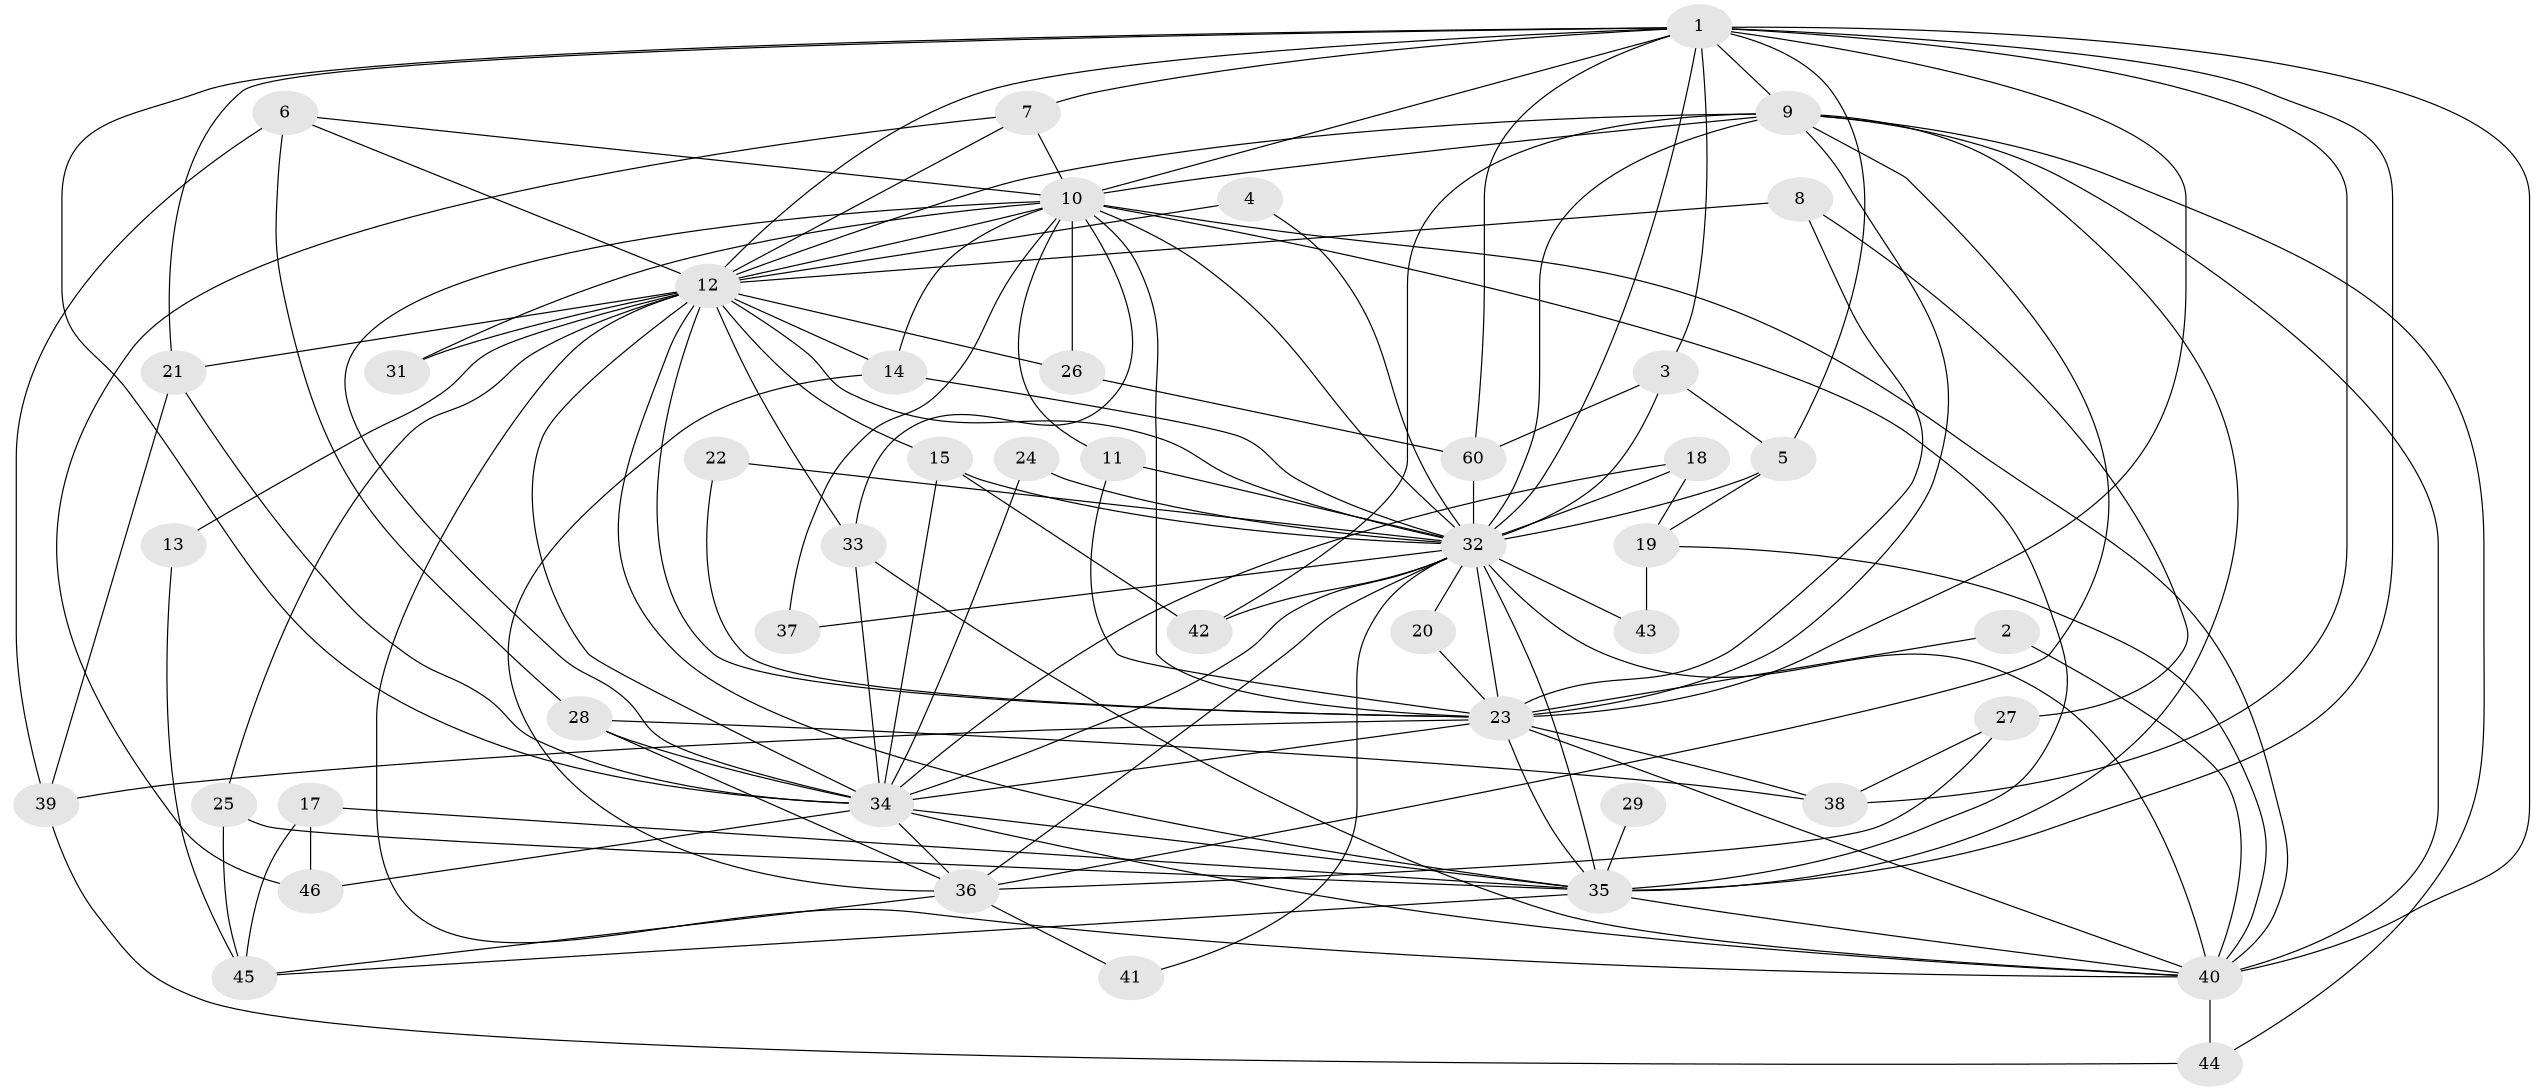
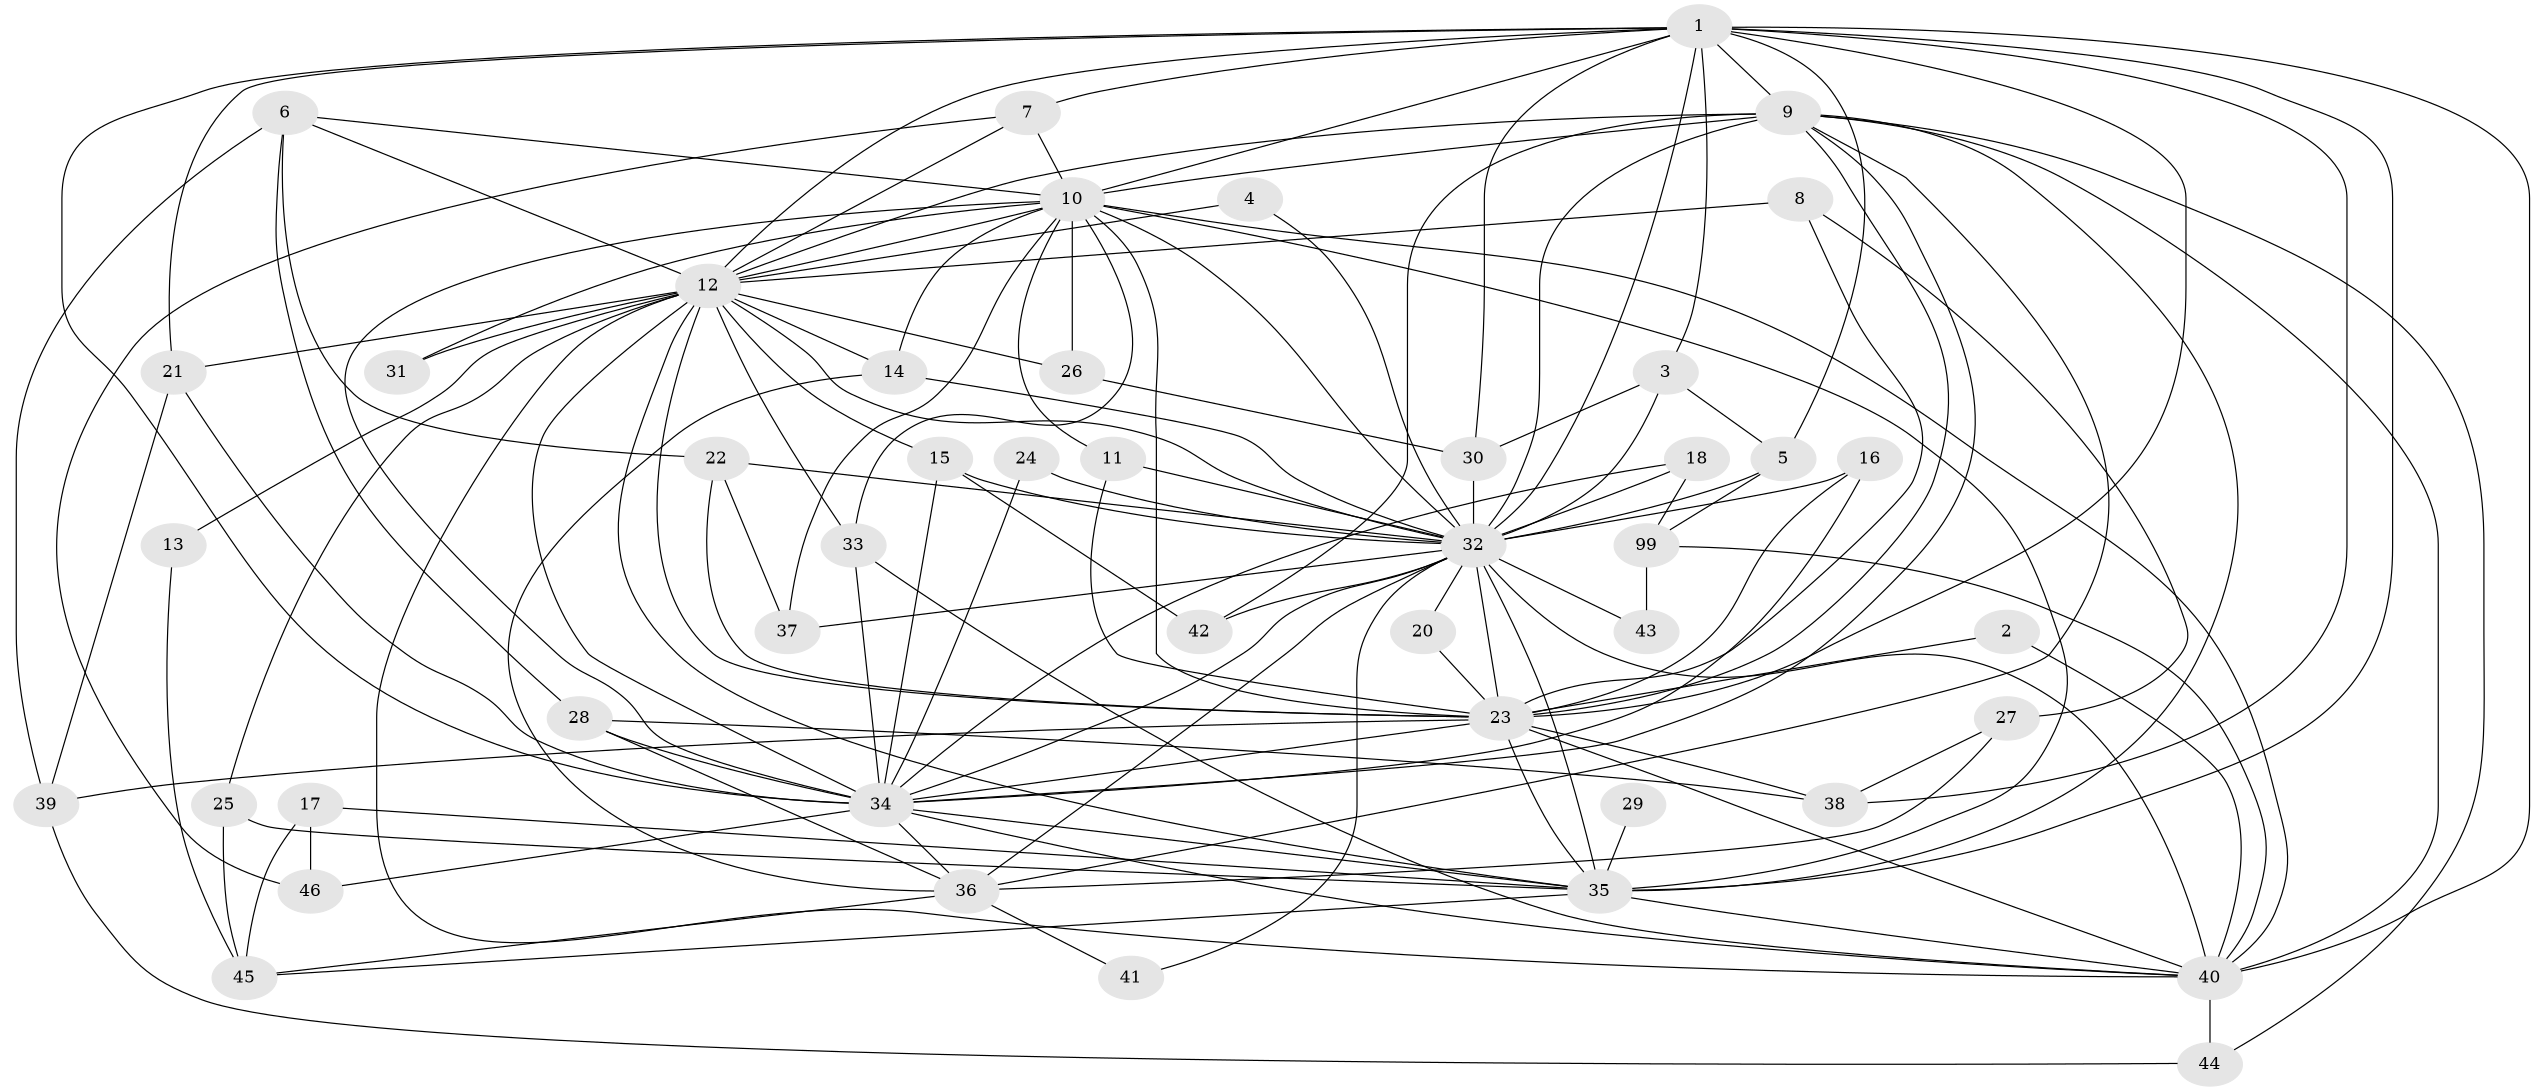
none -> (381, 410)
(1474, 459) -> (1474, 459)
none -> (1870, 459)
none -> (752, 545)
(1647, 545) -> (1647, 545)
none -> (1688, 717)
